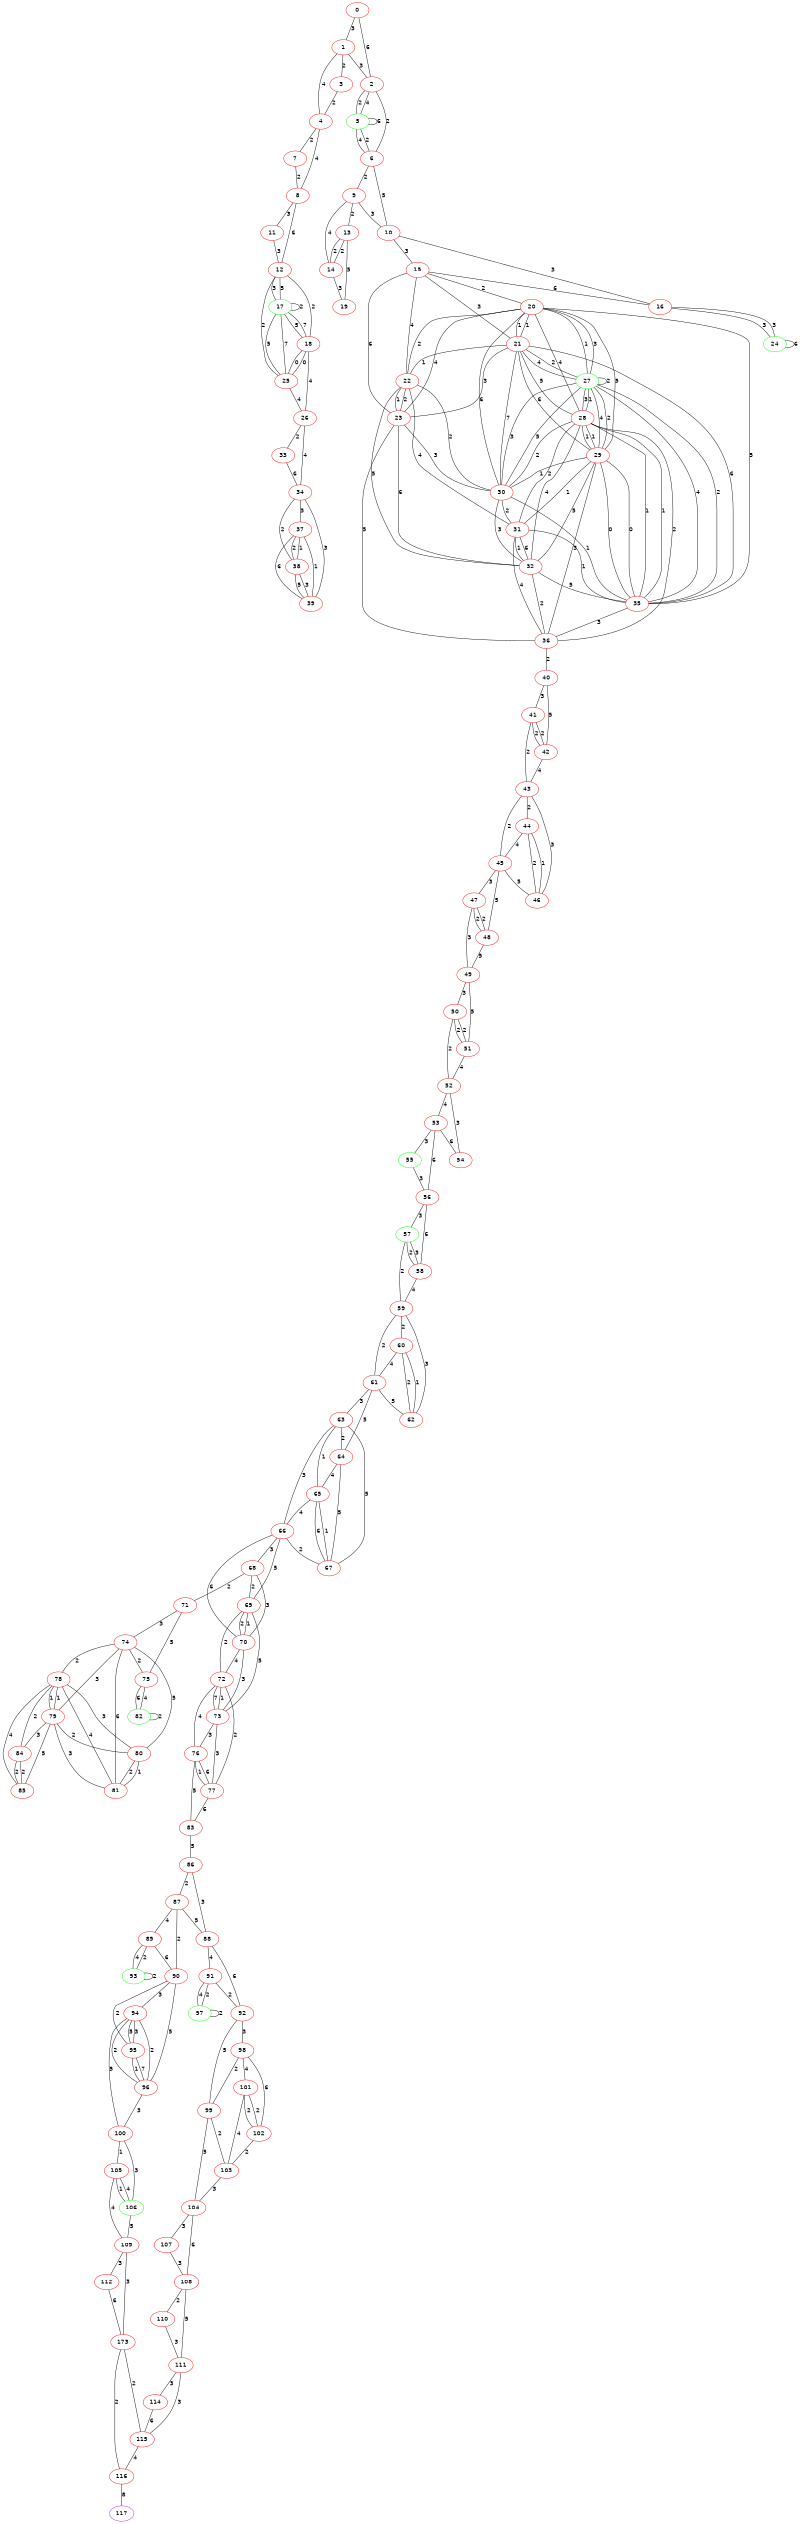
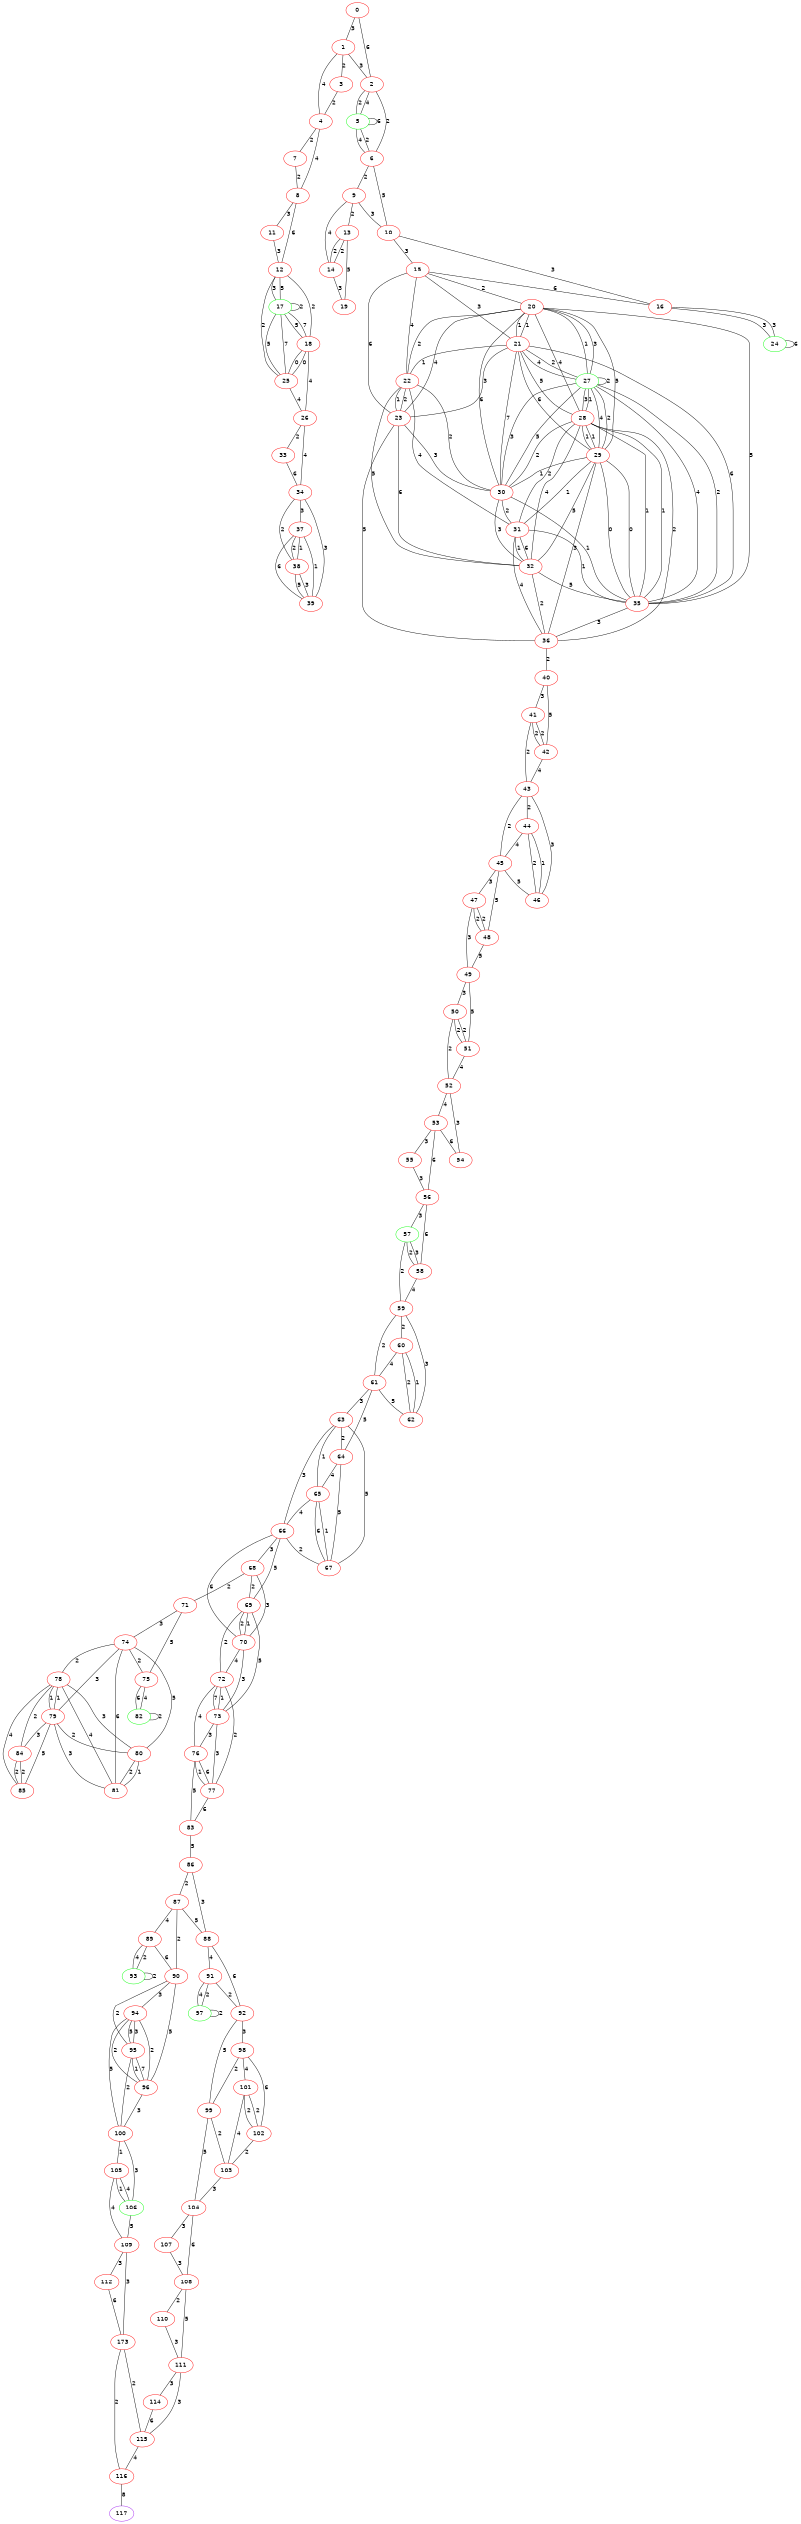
(410, 1160) -> (410, 1160)
none -> (125, 2092)
